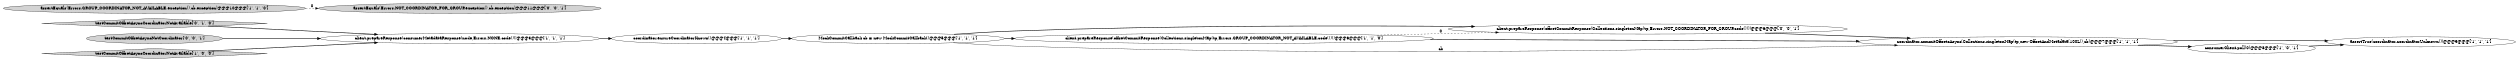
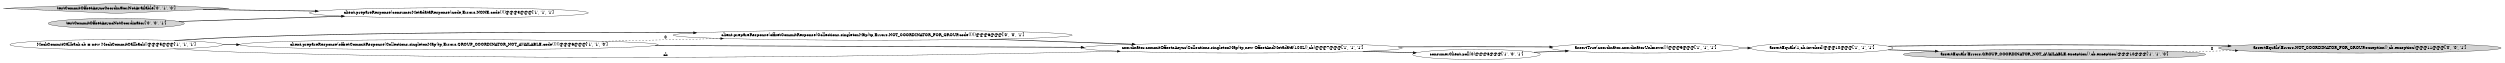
(696, 39) -> none
none -> (1822, 48)
(154, 54) -> none
